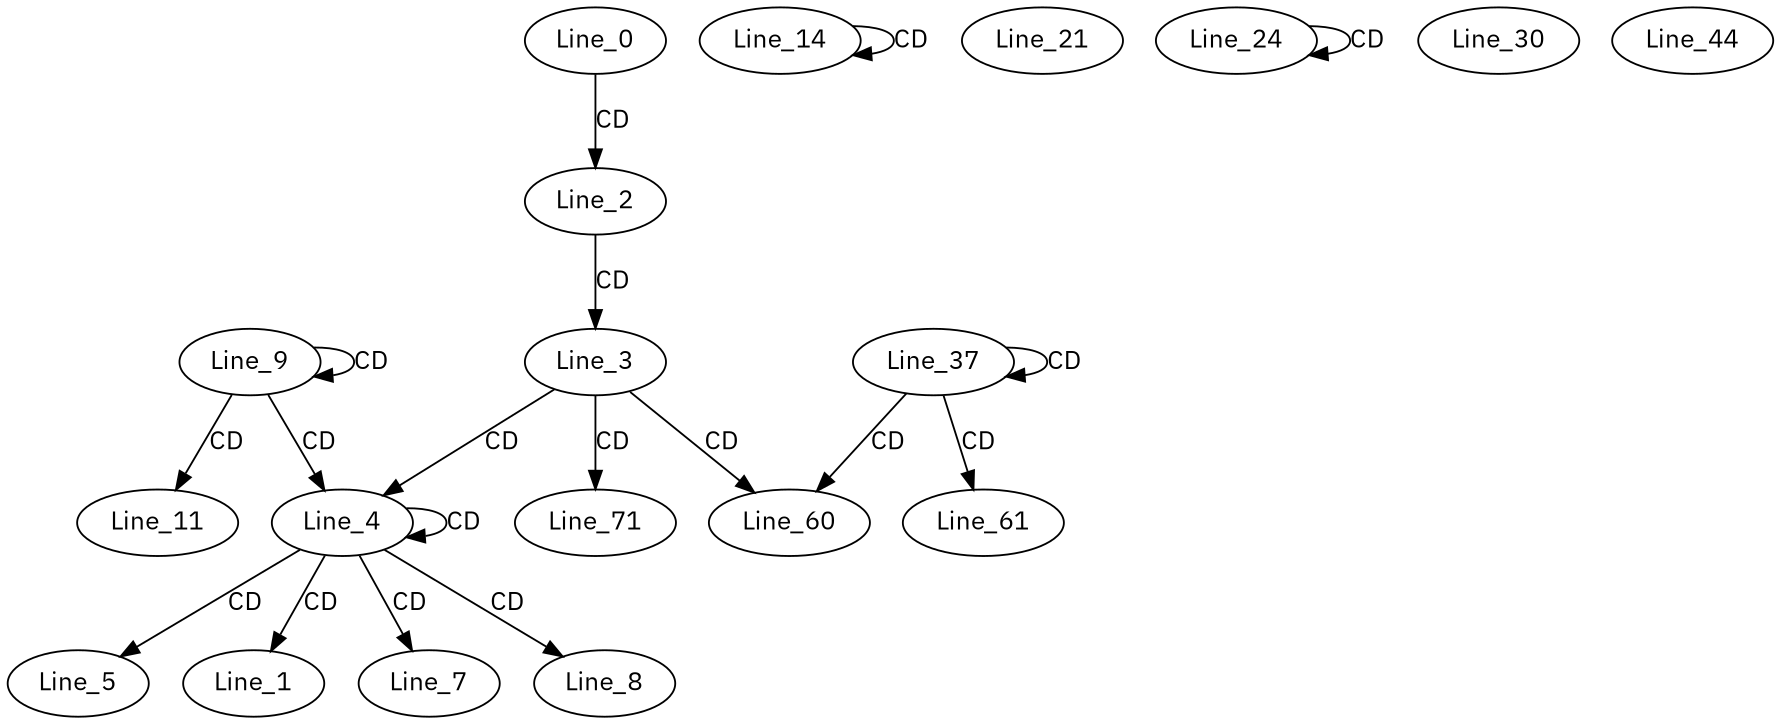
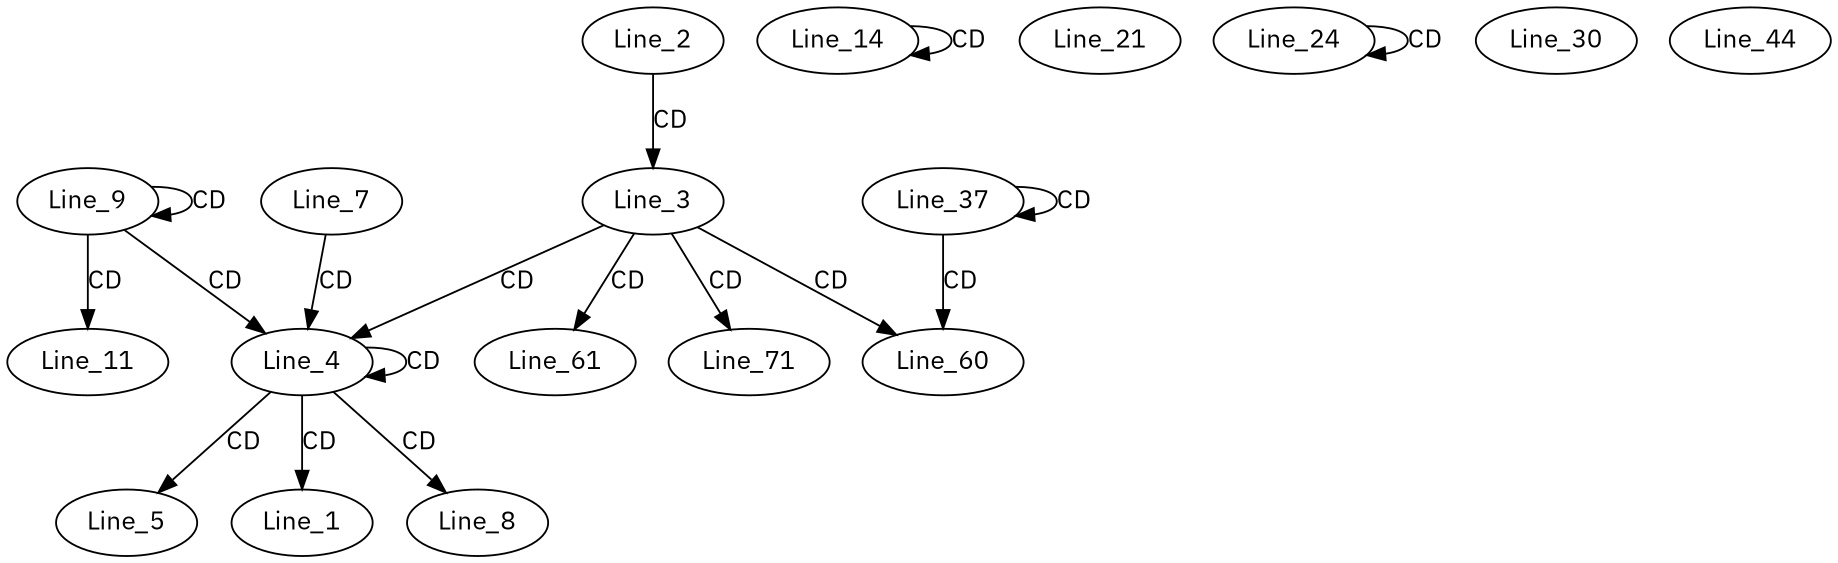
(595, 41) -> none
(956, 434) -> (609, 273)
(381, 595) -> (319, 272)
